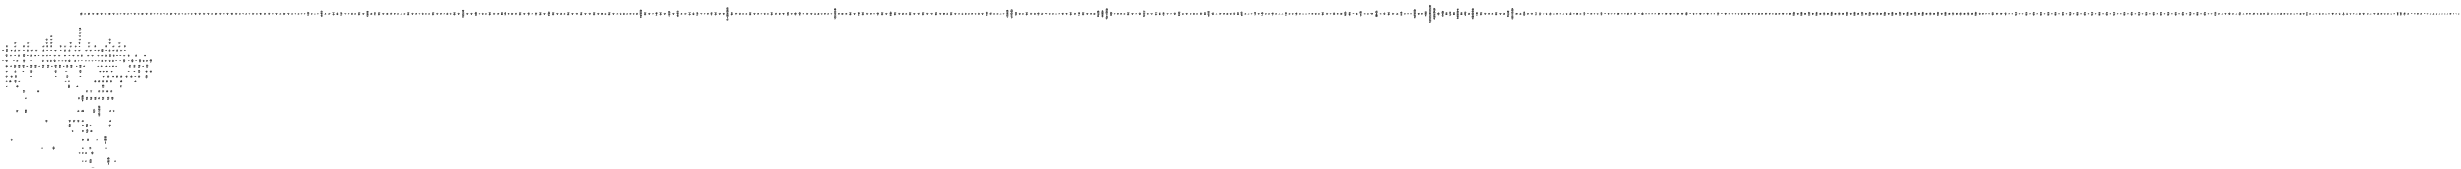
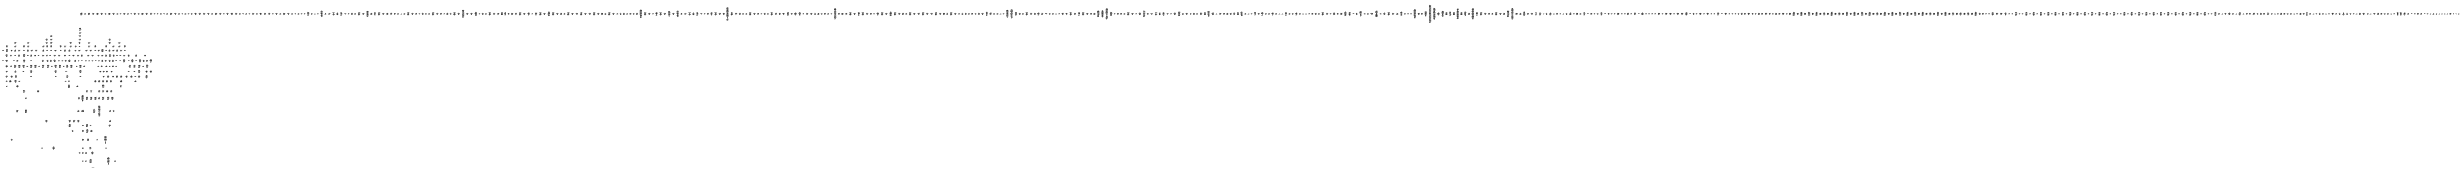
(83, 121) -> none
